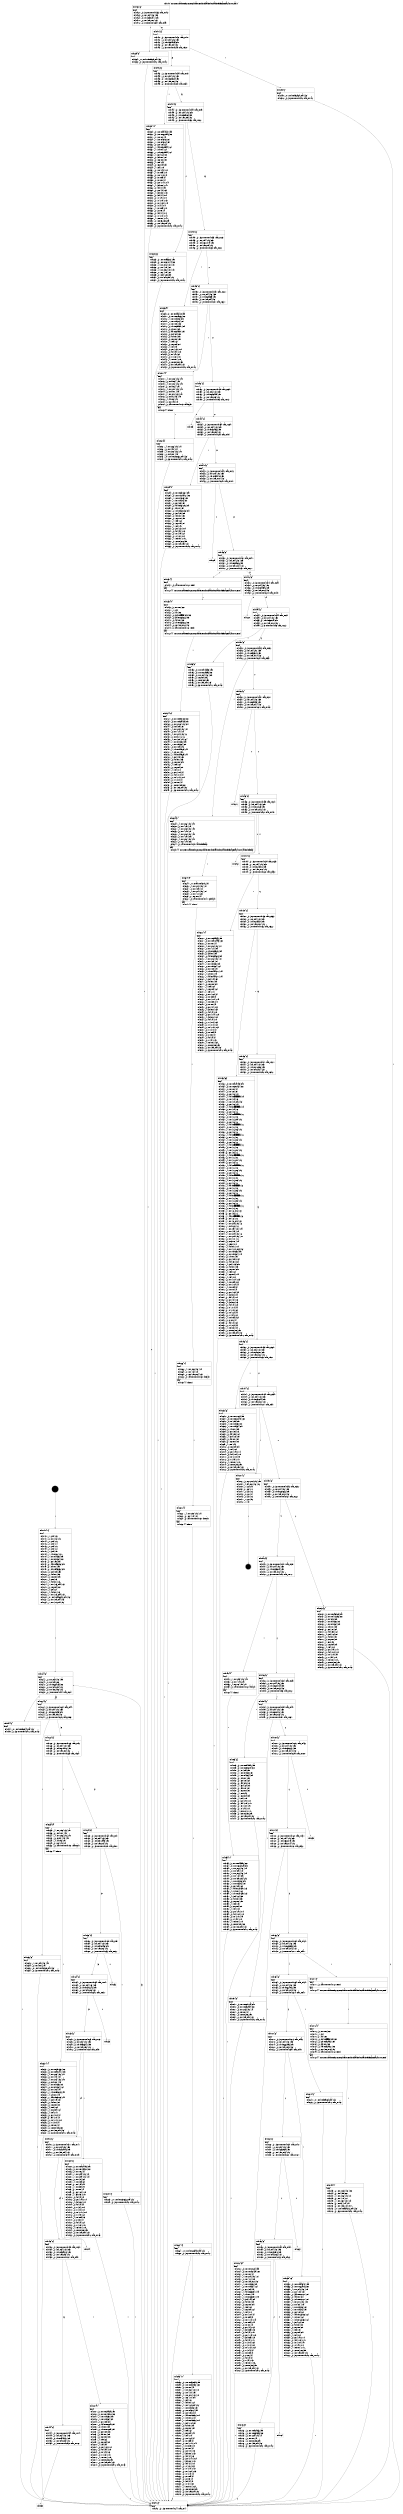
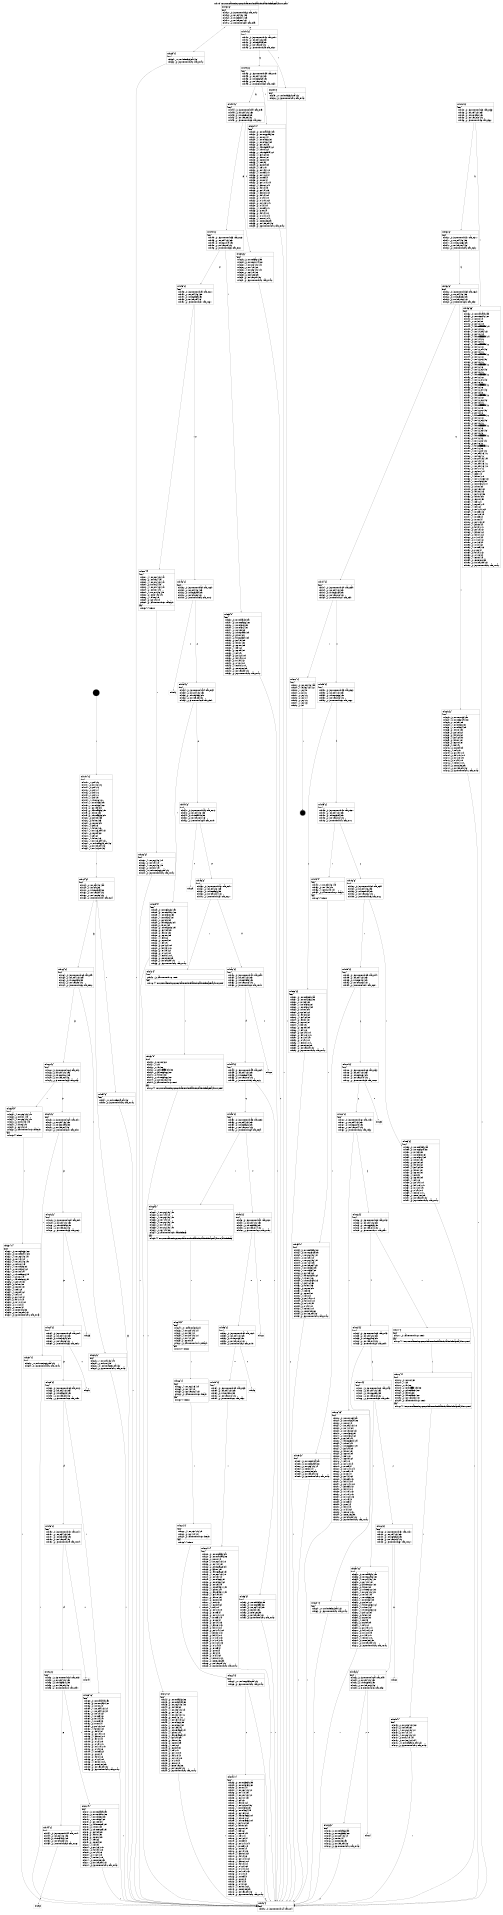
(258, 891) -> none
